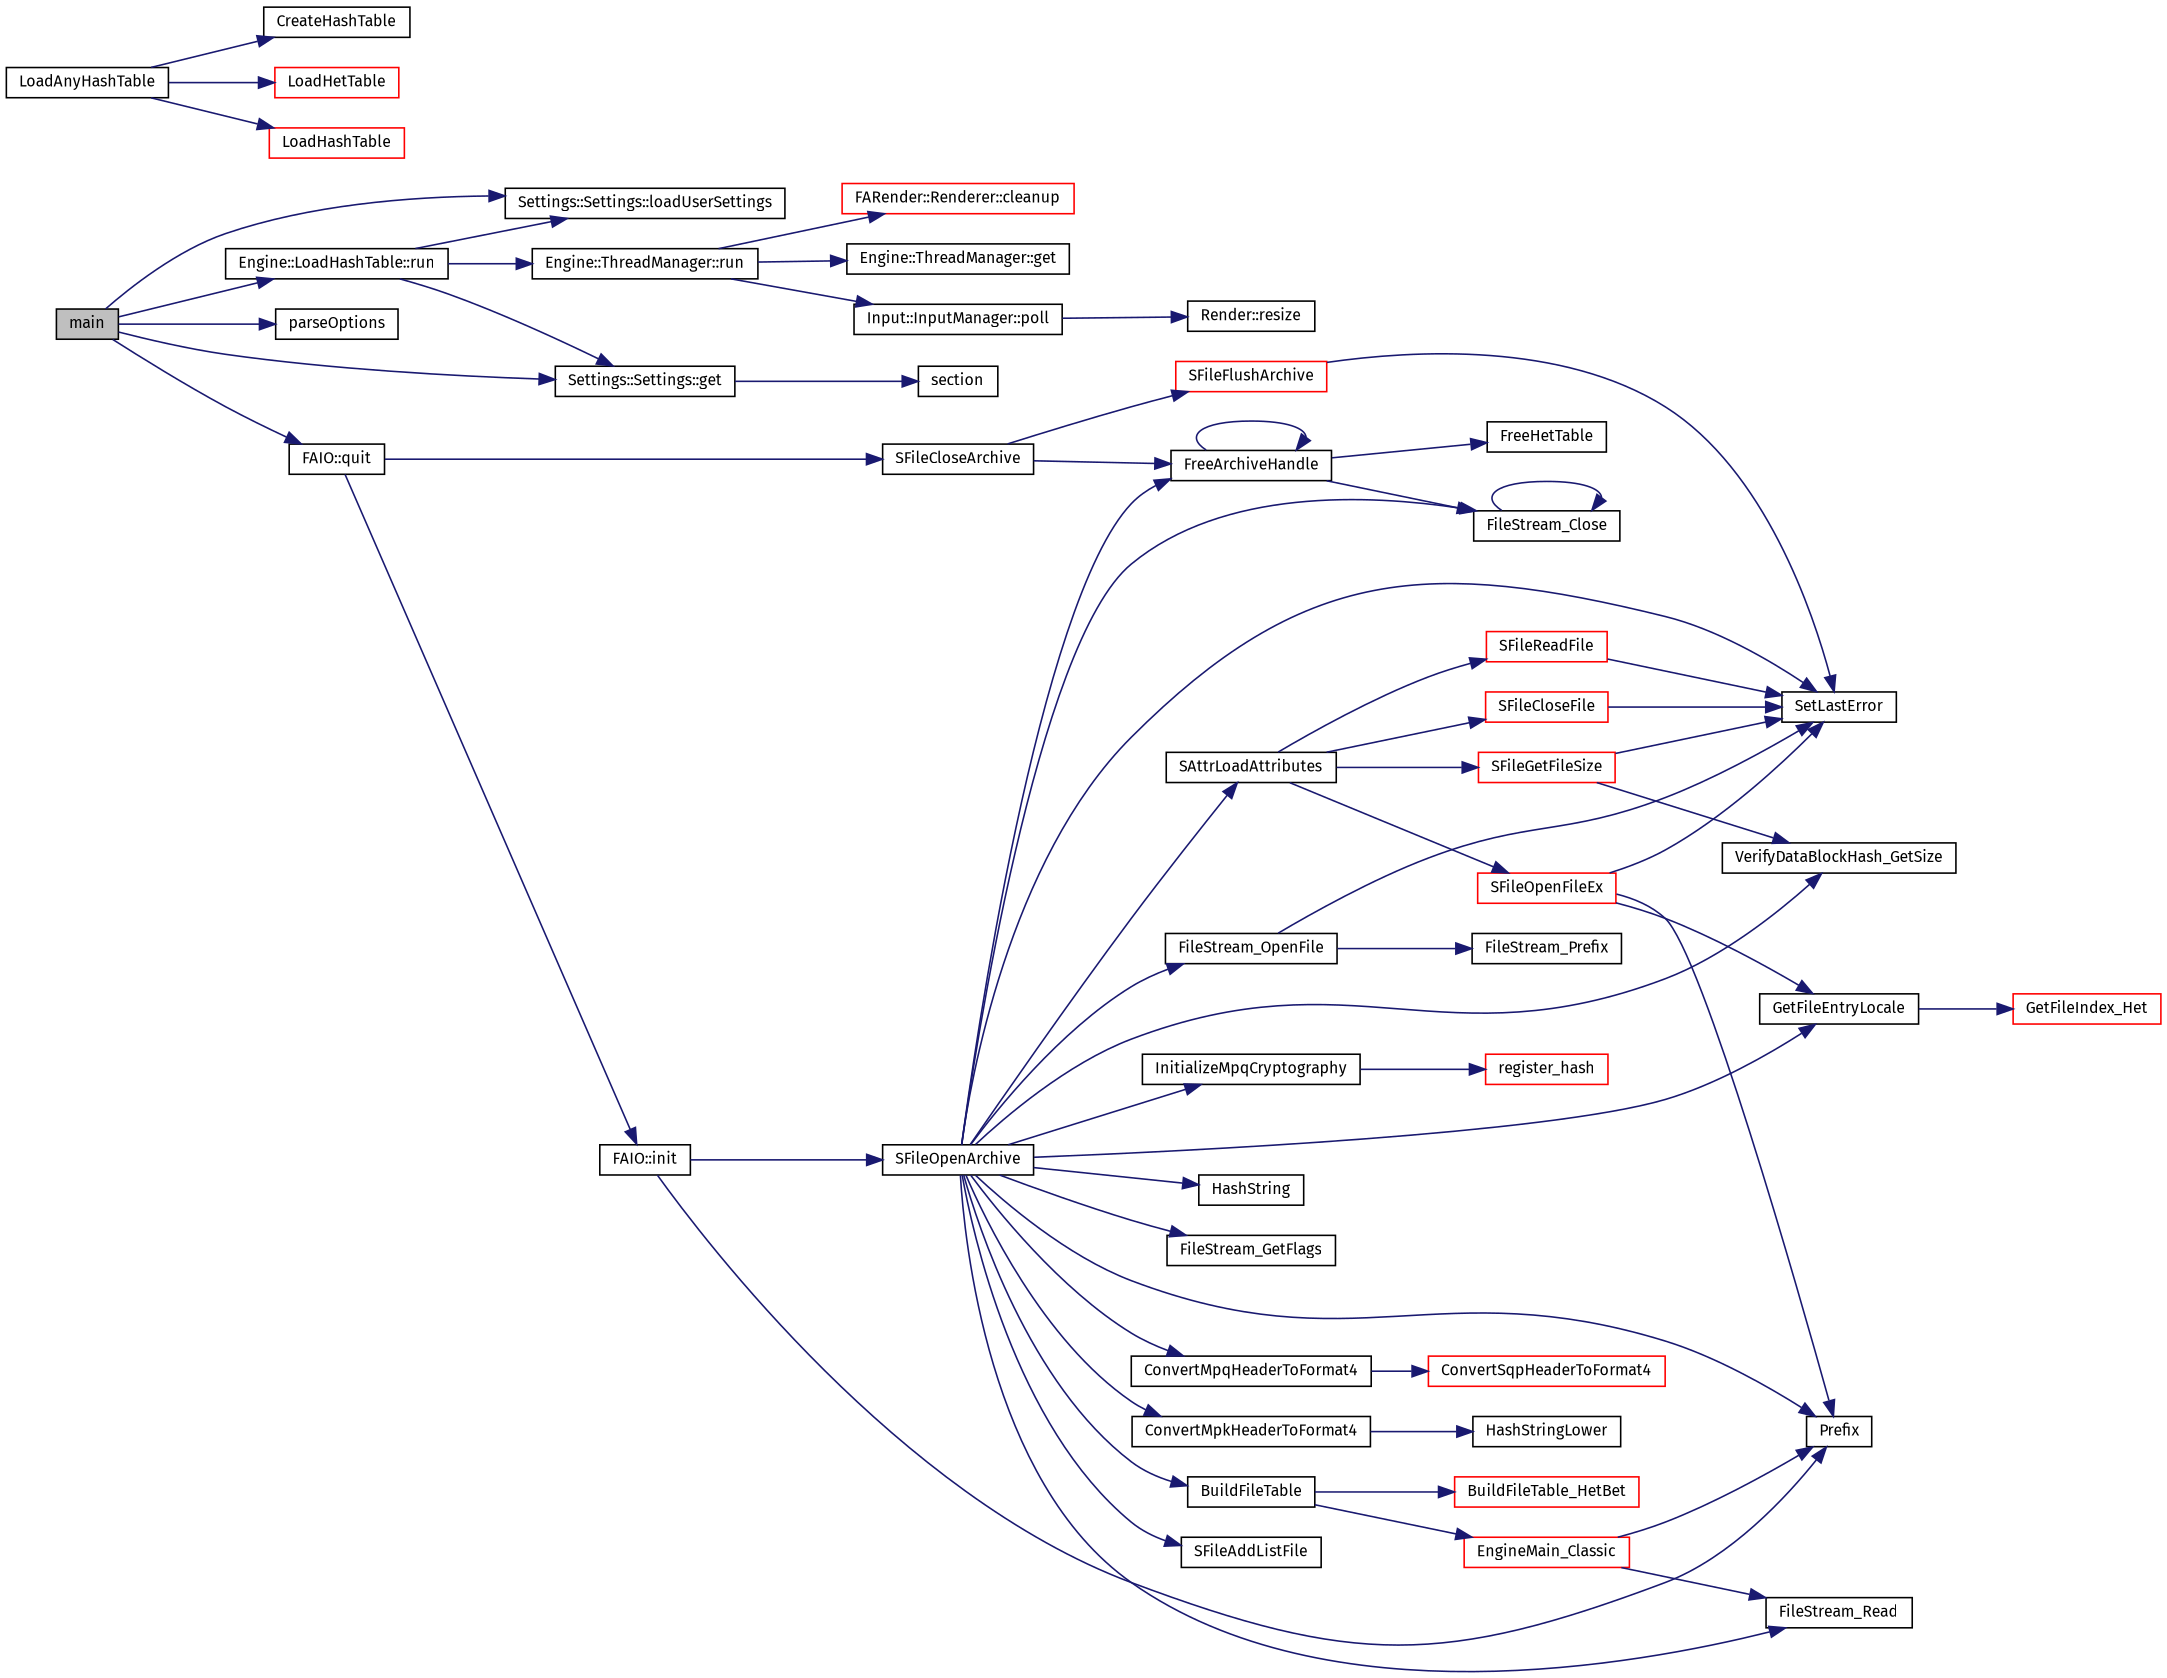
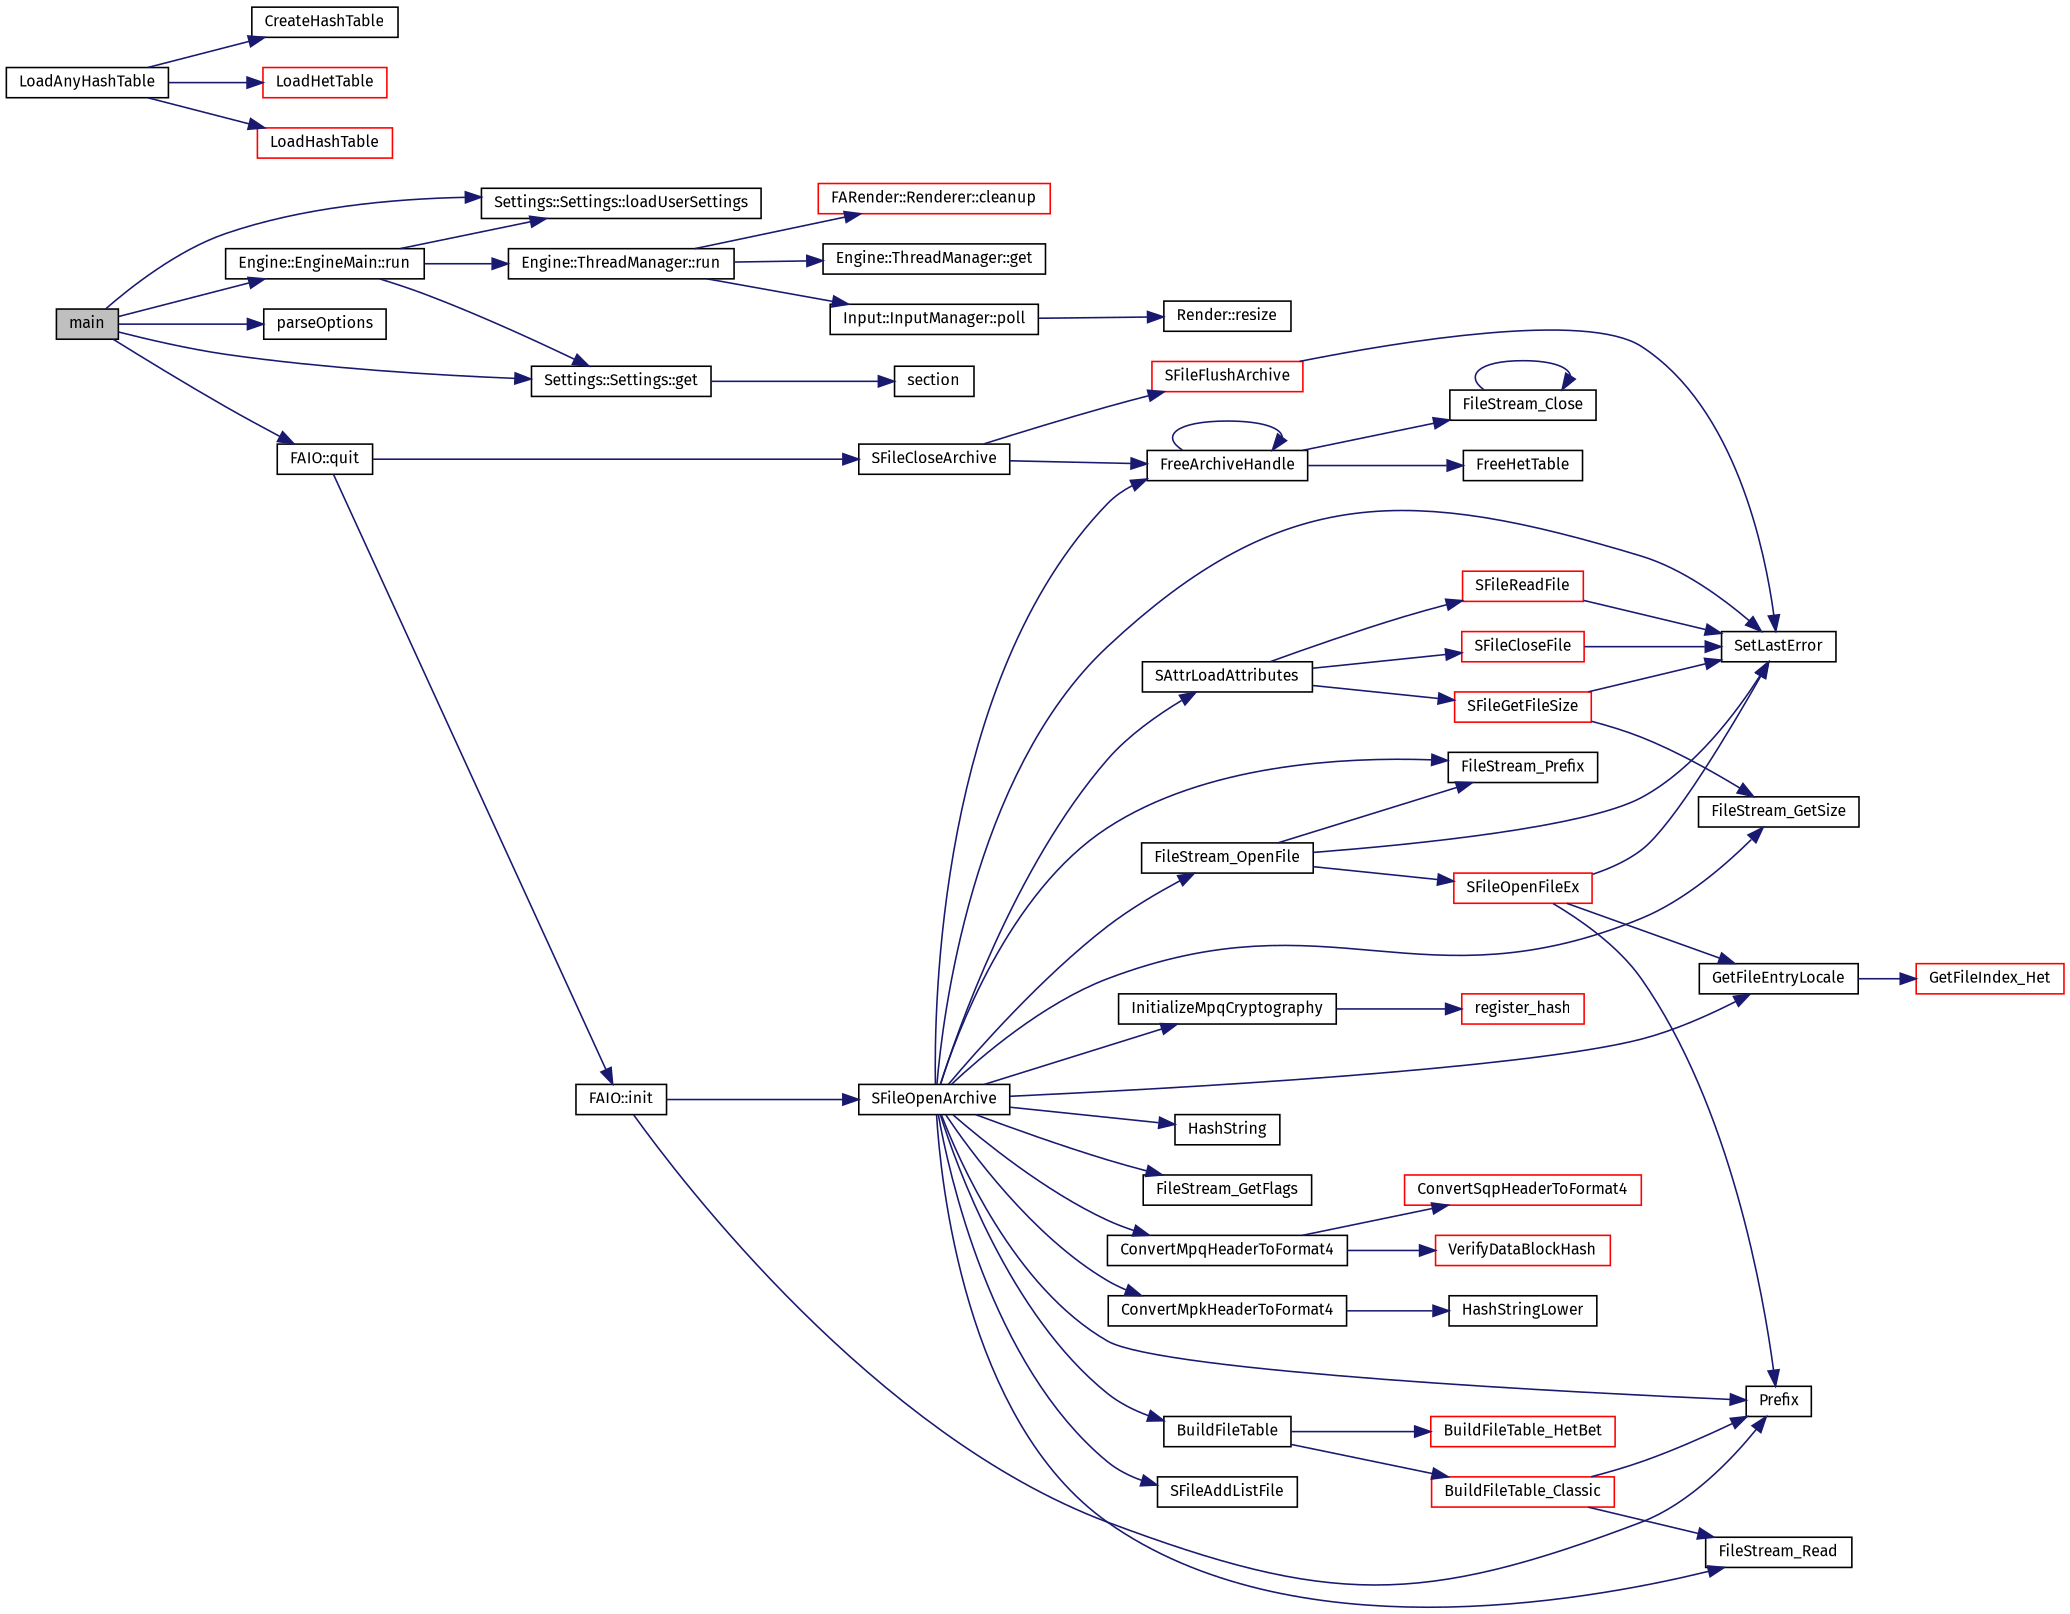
(337, 264) -> (325, 264)
(1065, 680) -> (1118, 822)
(1392, 825) -> (1376, 873)
(1839, 858) -> (1779, 812)
none -> (1523, 1250)
(1547, 1552) -> (1523, 1492)
